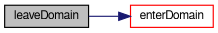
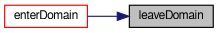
(104, 16) -> (102, 16)
